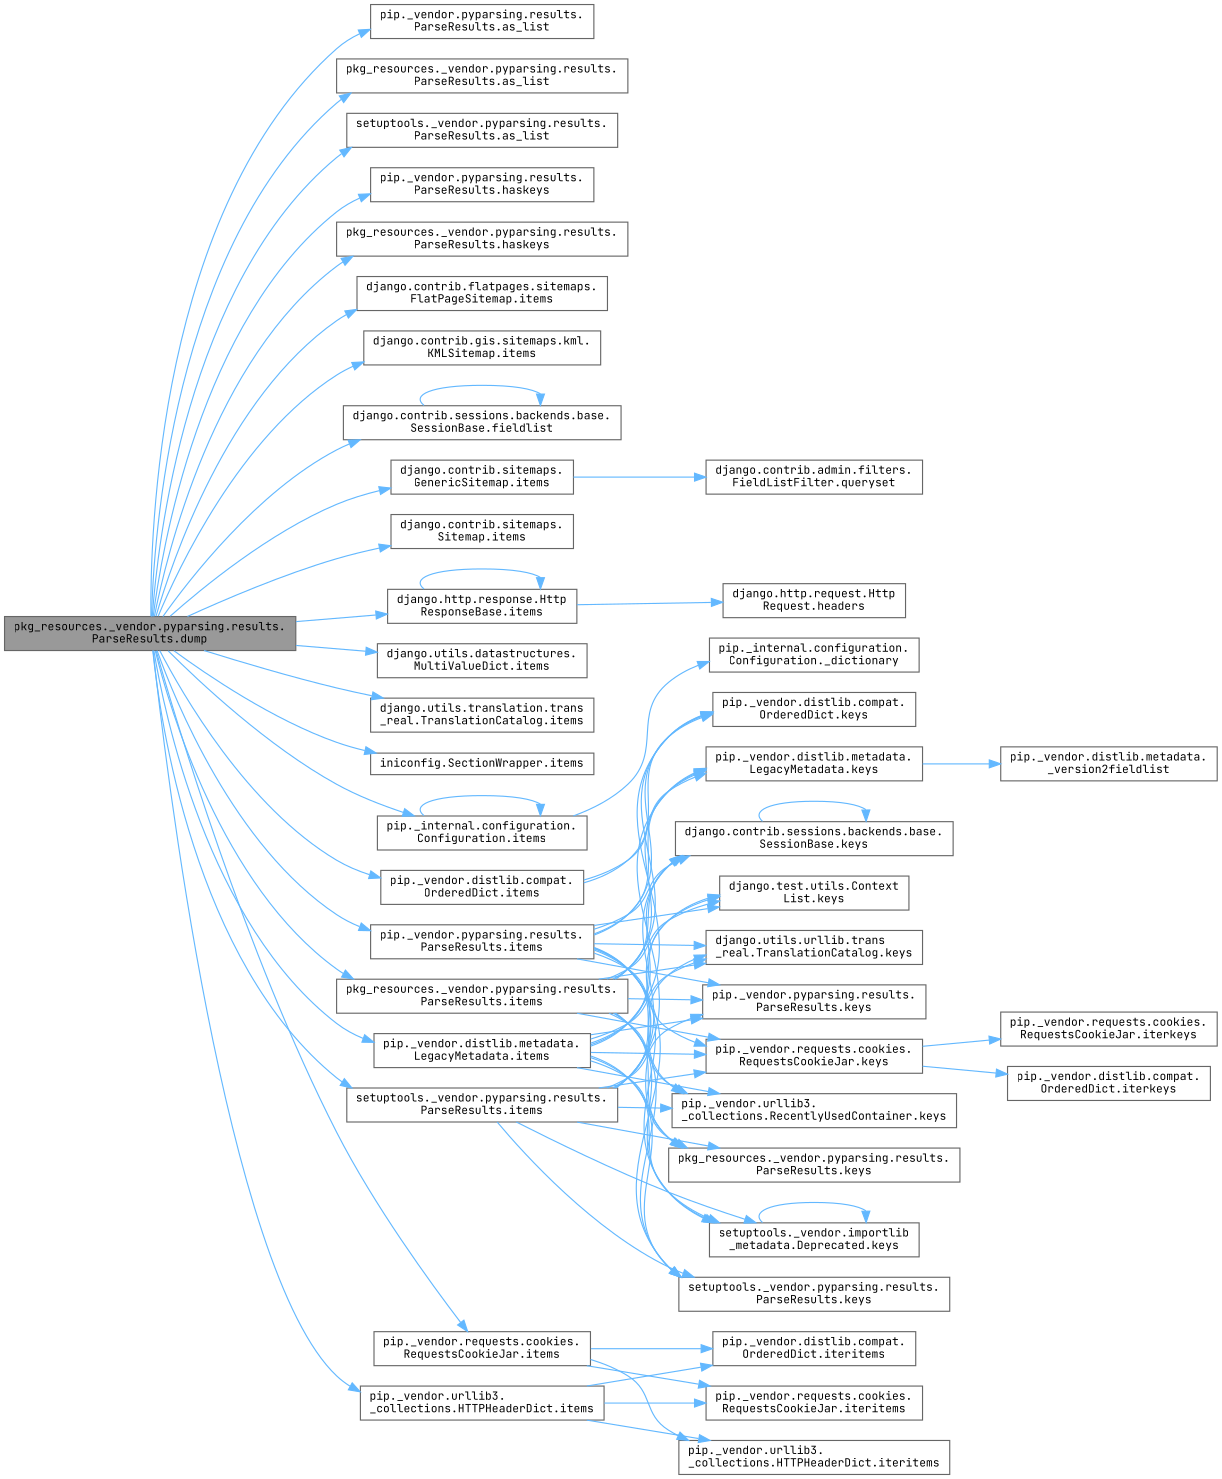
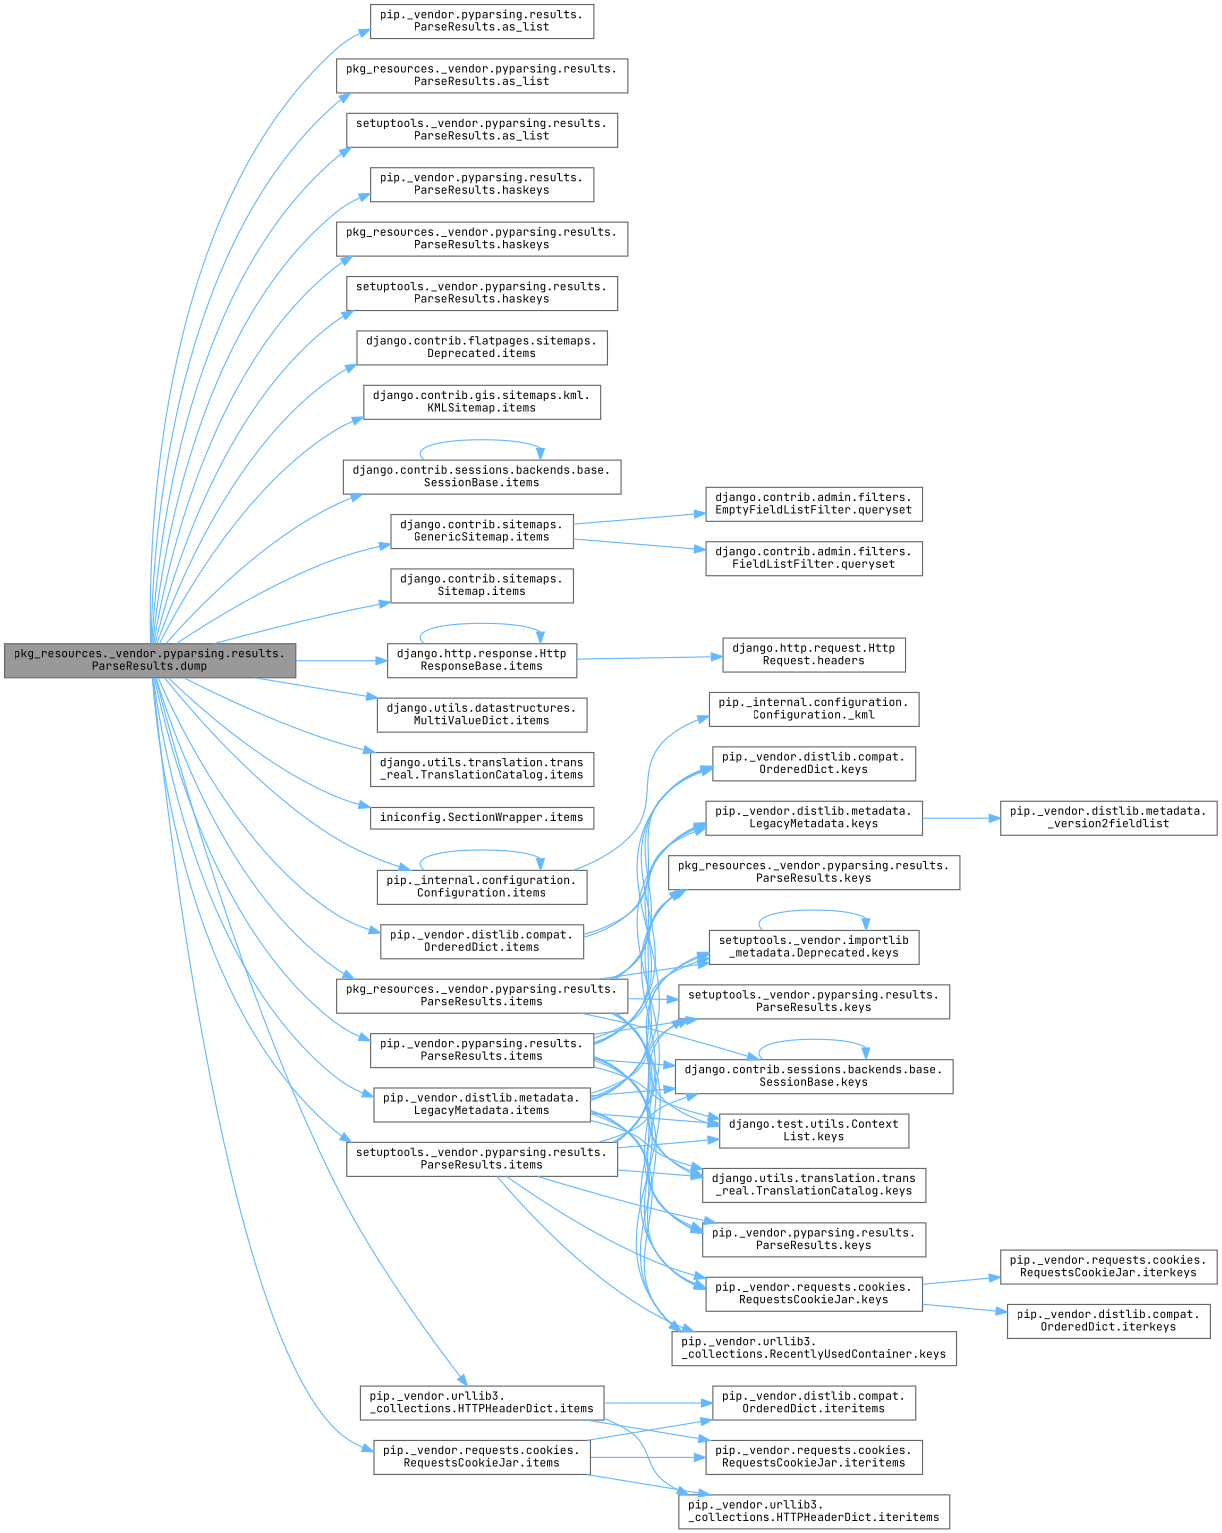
none -> (482, 294)
(482, 294) -> (482, 348)
(482, 423) -> (482, 477)
none -> (814, 504)
(814, 655) -> (814, 709)
(814, 947) -> (814, 1185)
